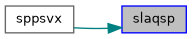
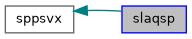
(91, 28) -> (105, 10)
